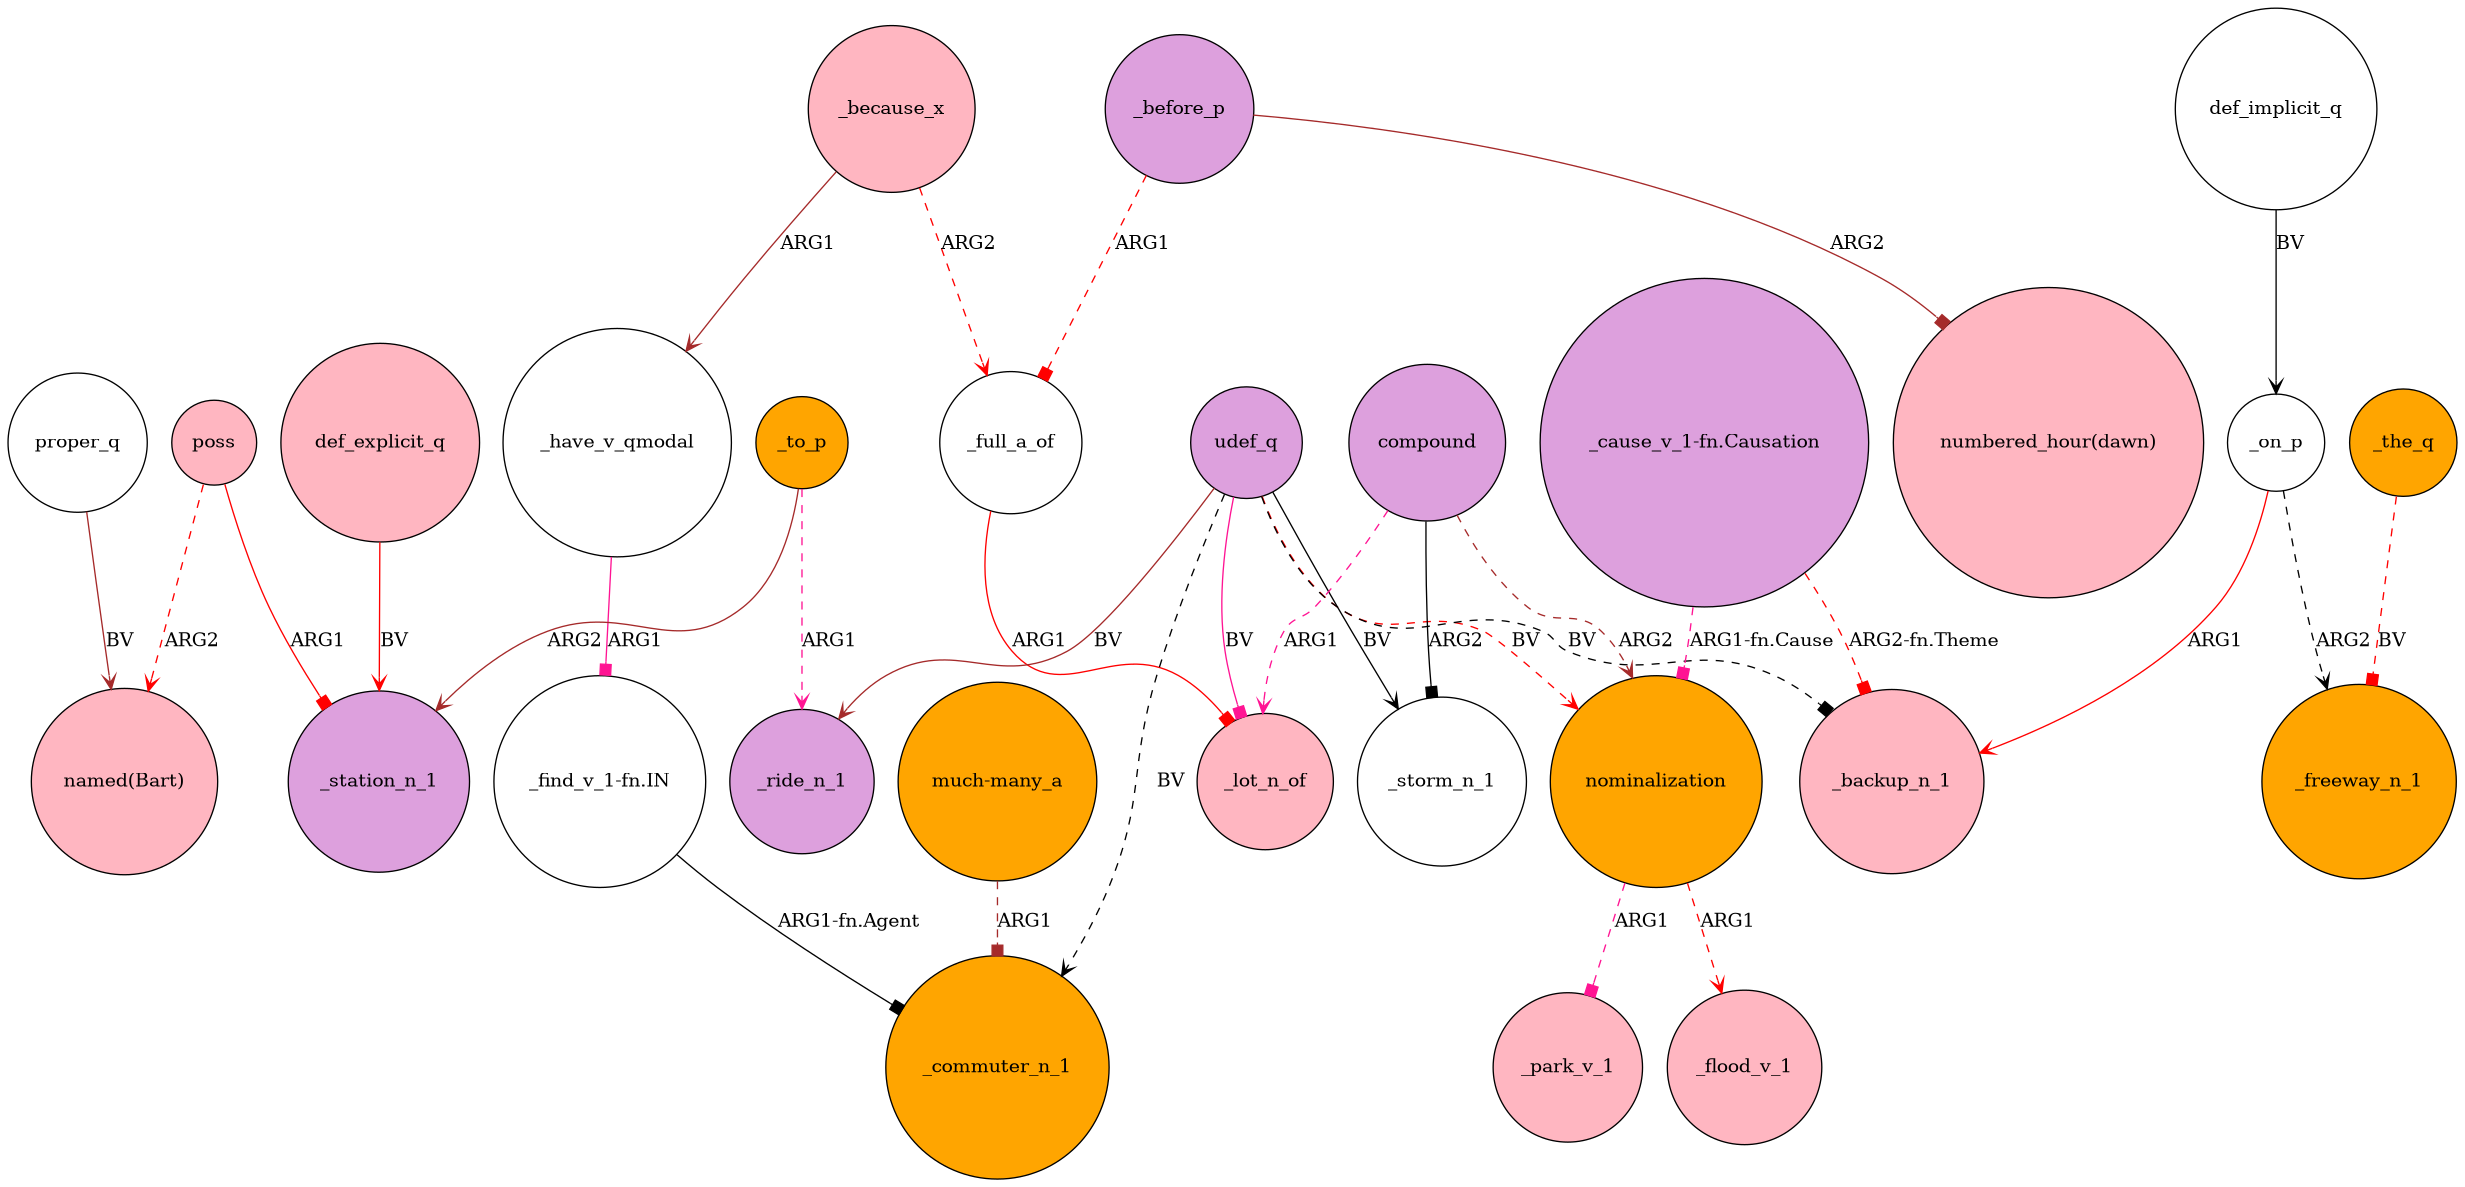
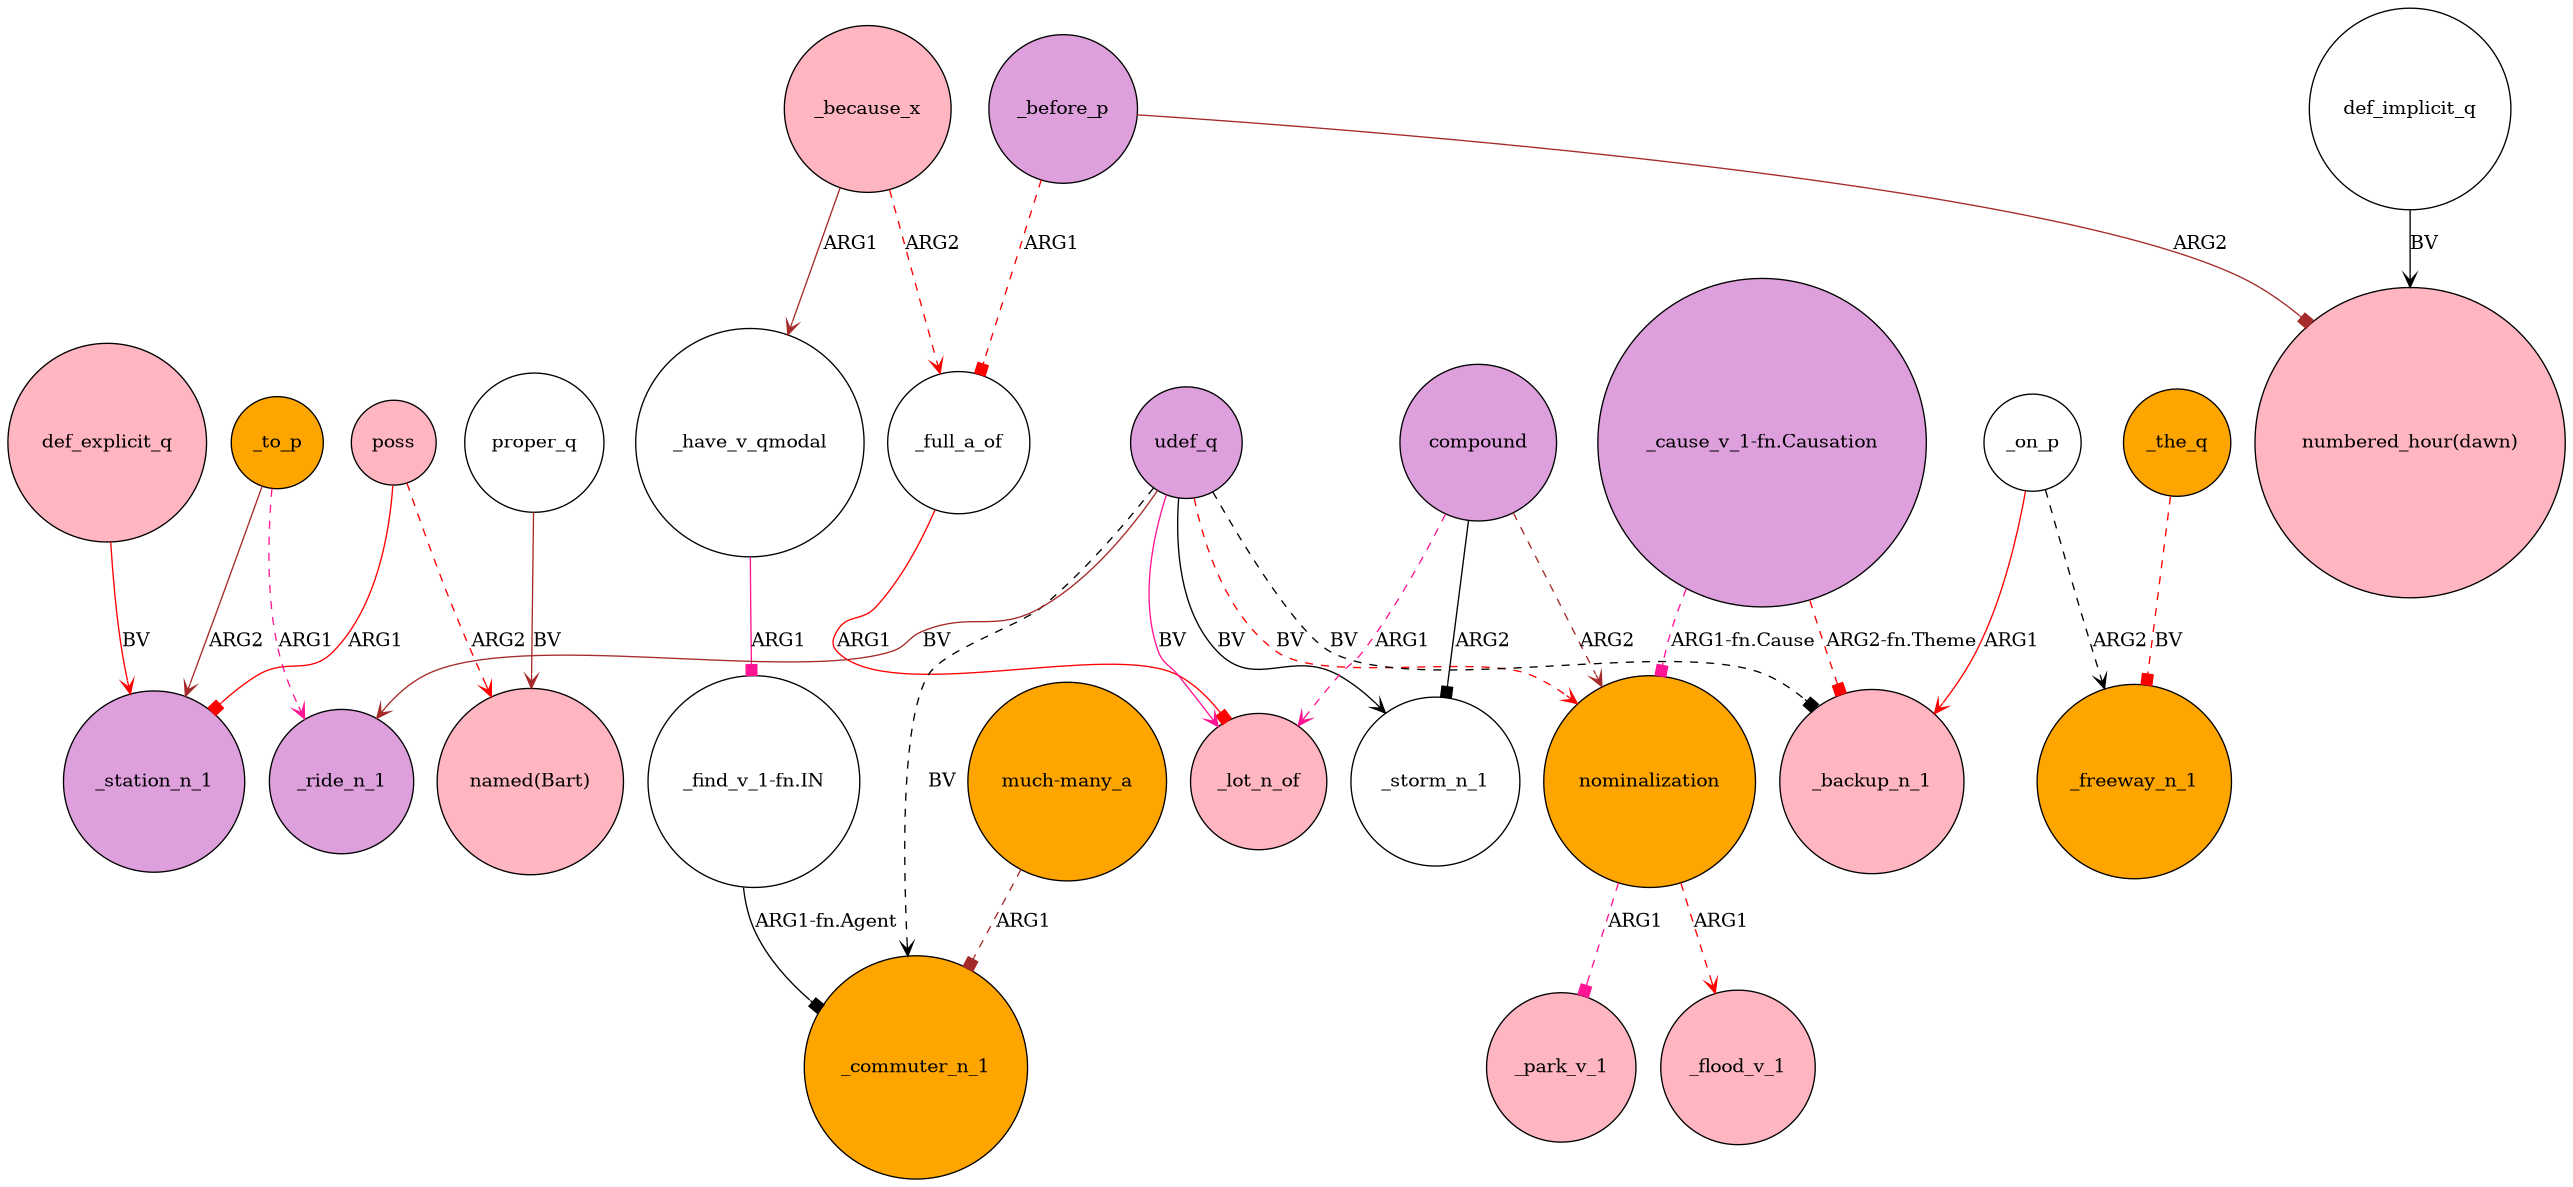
(2276, 295) -> (2410, 242)
(1222, 601) -> (1150, 614)
